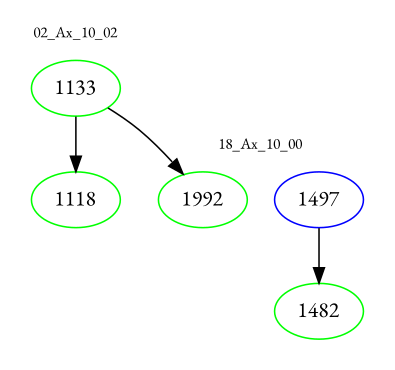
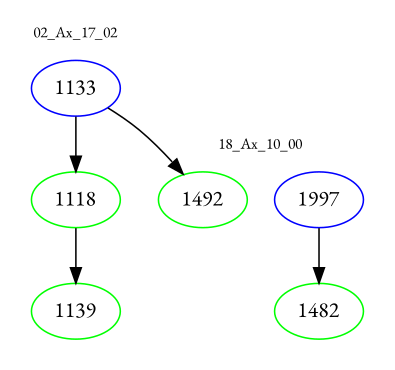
(76, 33) -> (76, 33)
(76, 88) -> (76, 88)
(203, 200) -> (203, 200)
(319, 200) -> (319, 200)
none -> (76, 311)
